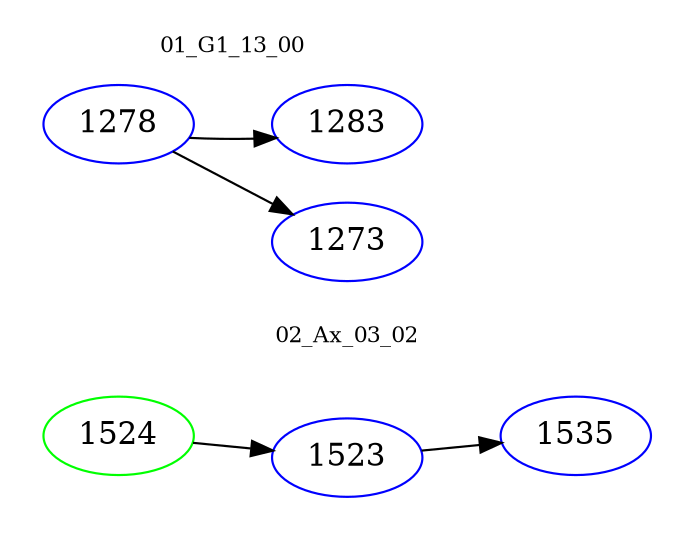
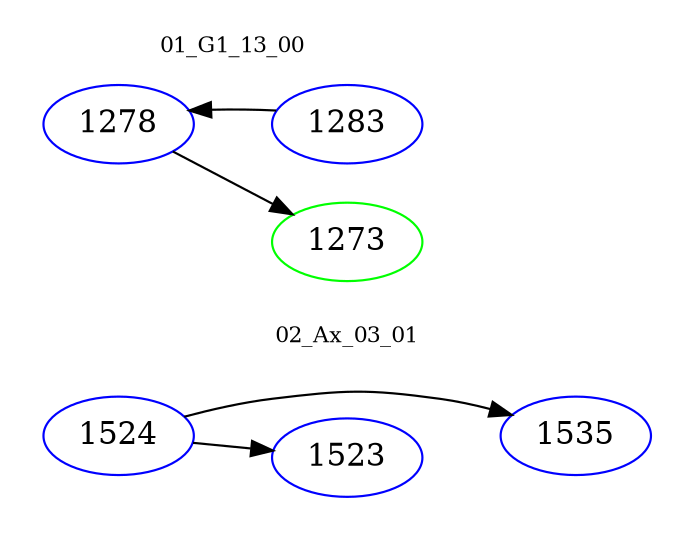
(222, 139) -> (244, 110)
(347, 242) -> (347, 242)
(347, 337) -> (347, 337)
(119, 436) -> (119, 436)
(450, 448) -> (337, 392)
